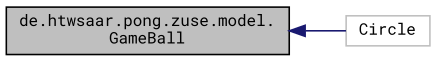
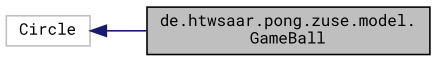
(326, 31) -> (127, 31)
